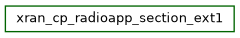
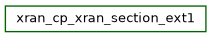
(120, 19) -> (106, 19)
